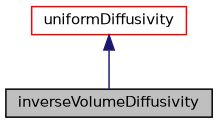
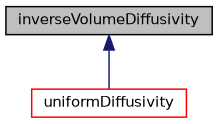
(109, 70) -> (109, 70)
